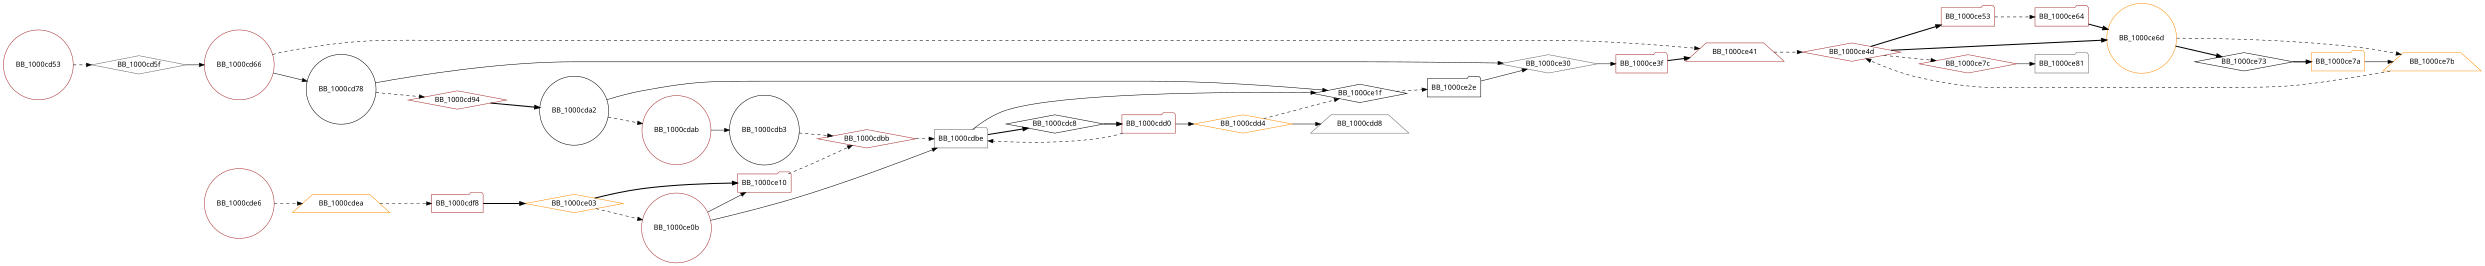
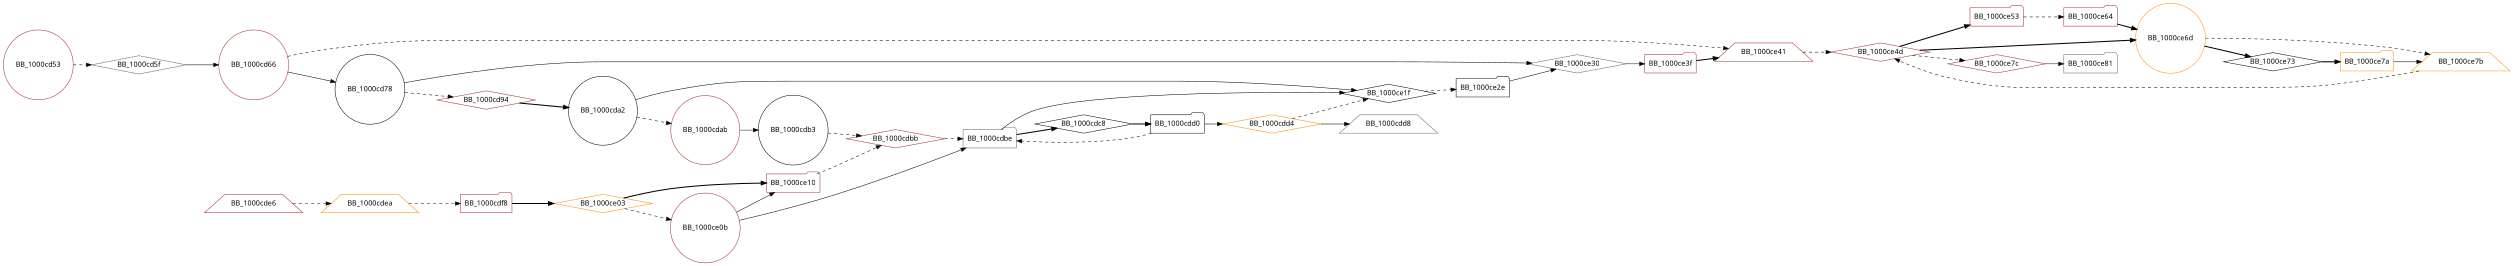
(1149, 124) -> (1178, 124)
(239, 204) -> (254, 204)
